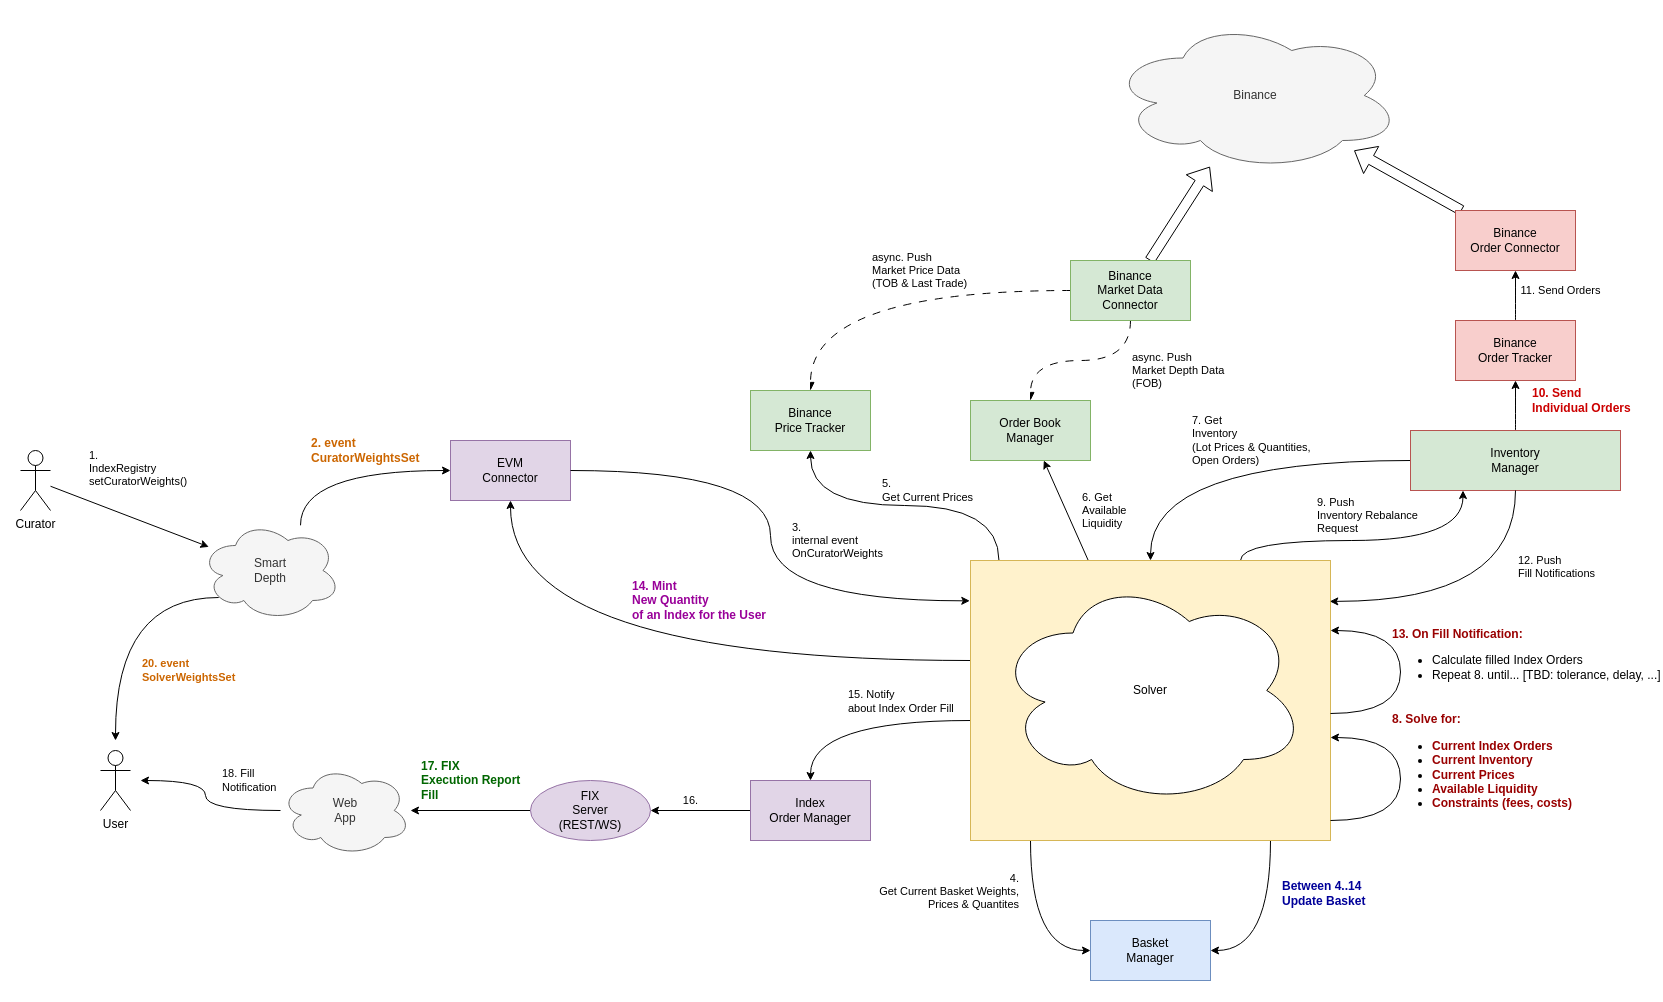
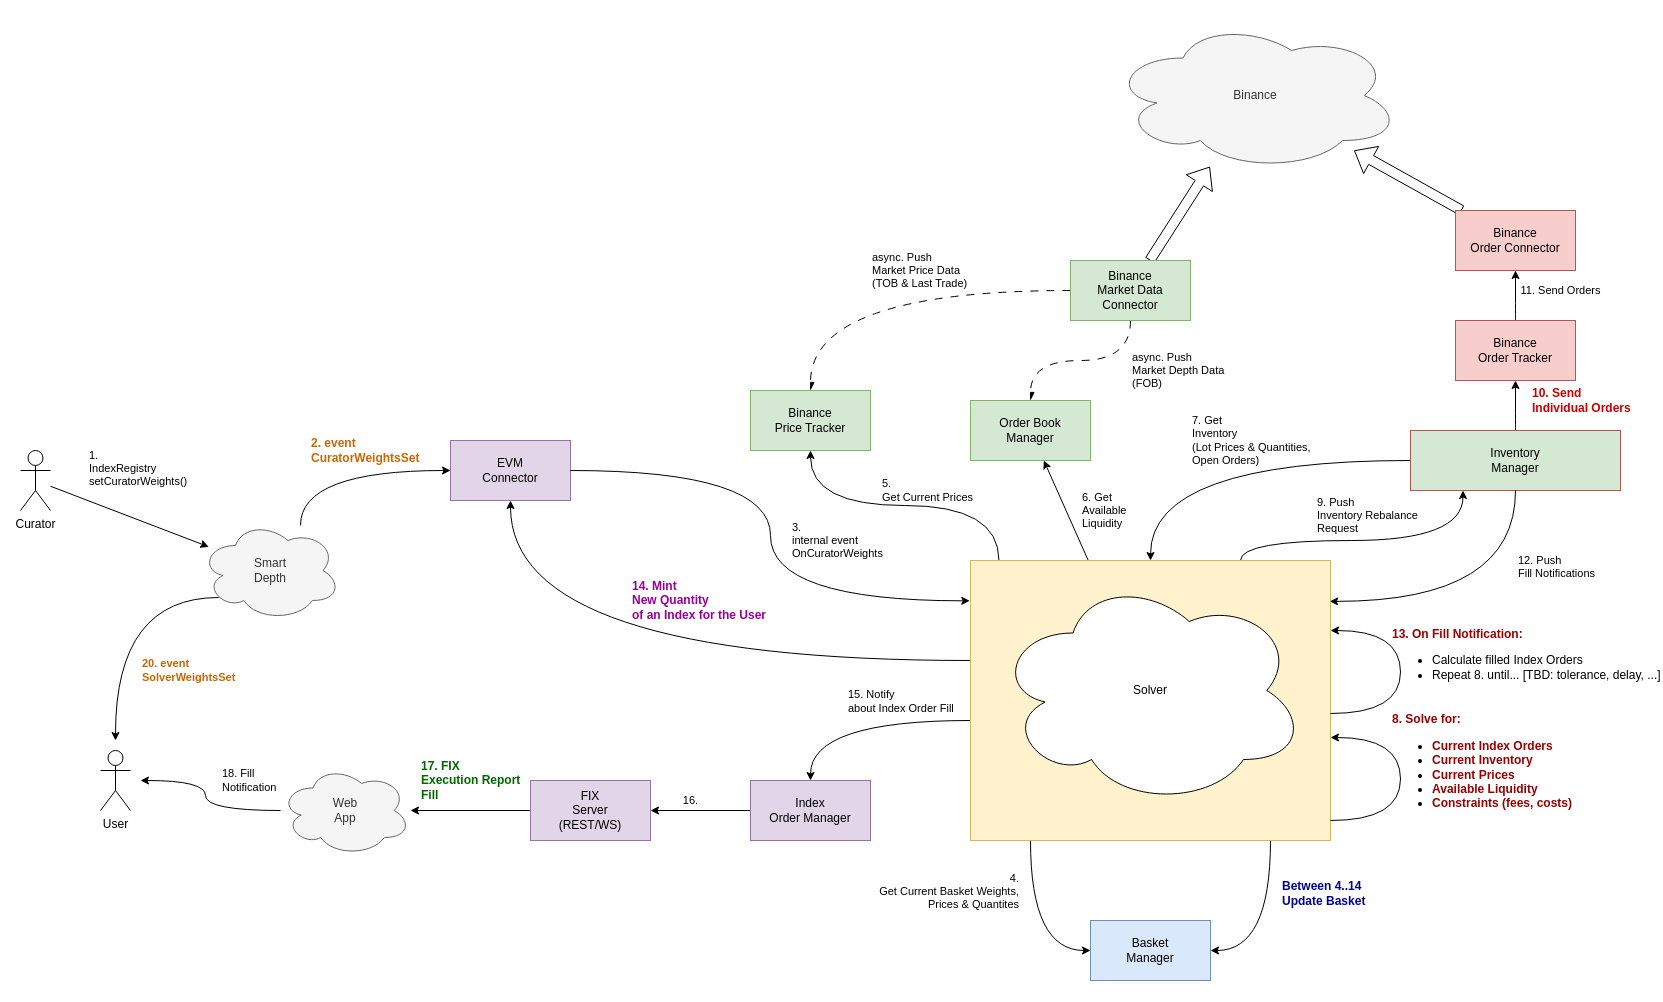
(591, 811) -> (591, 811)
